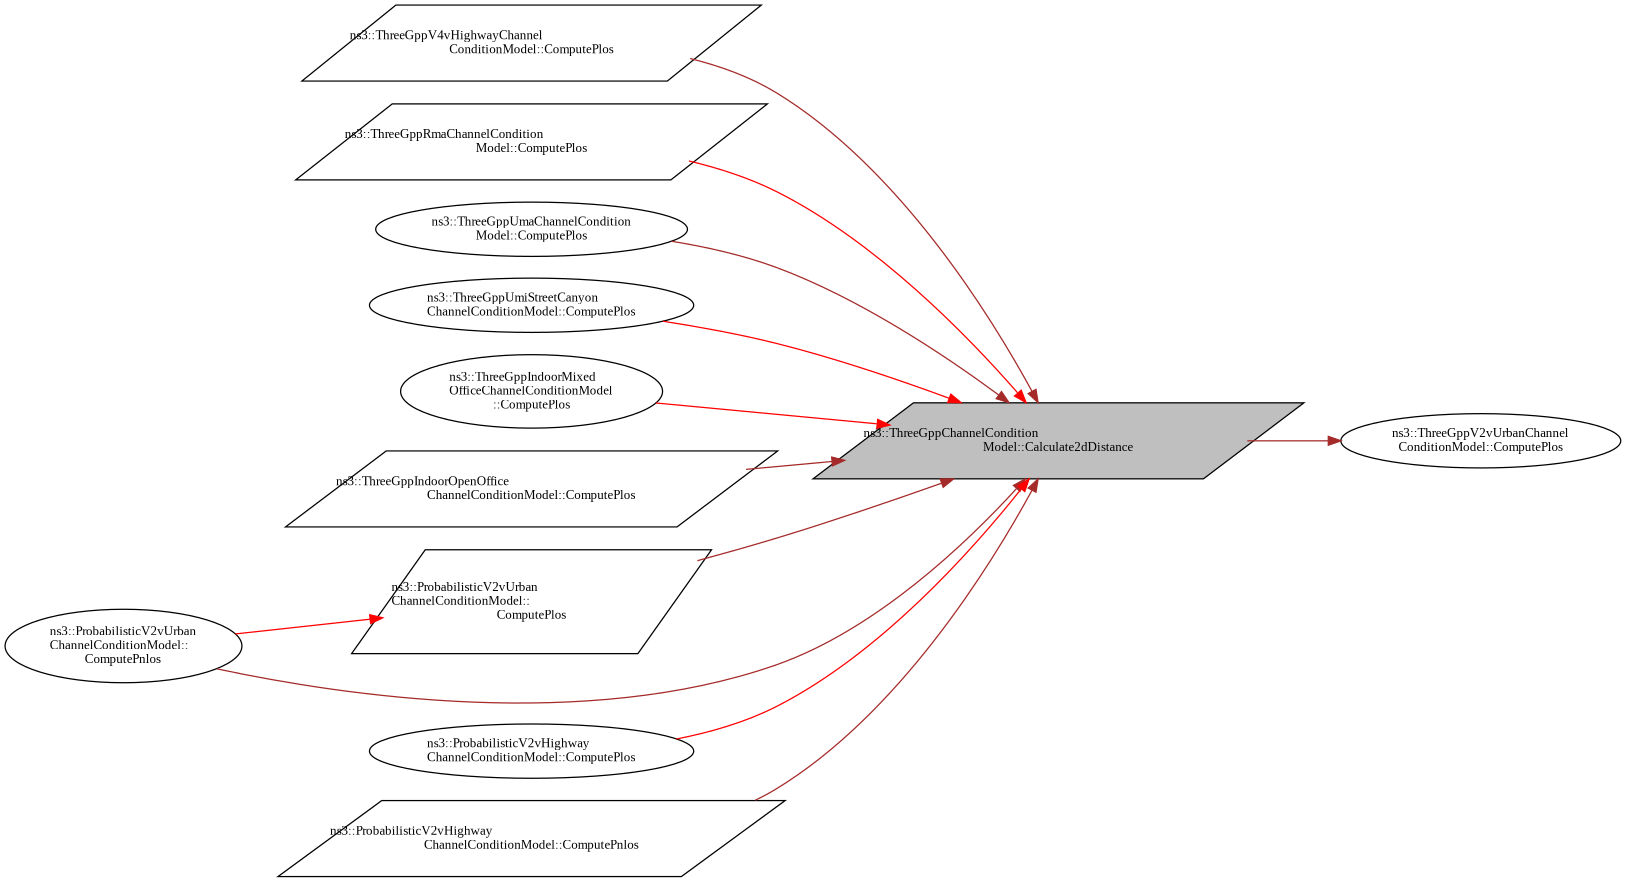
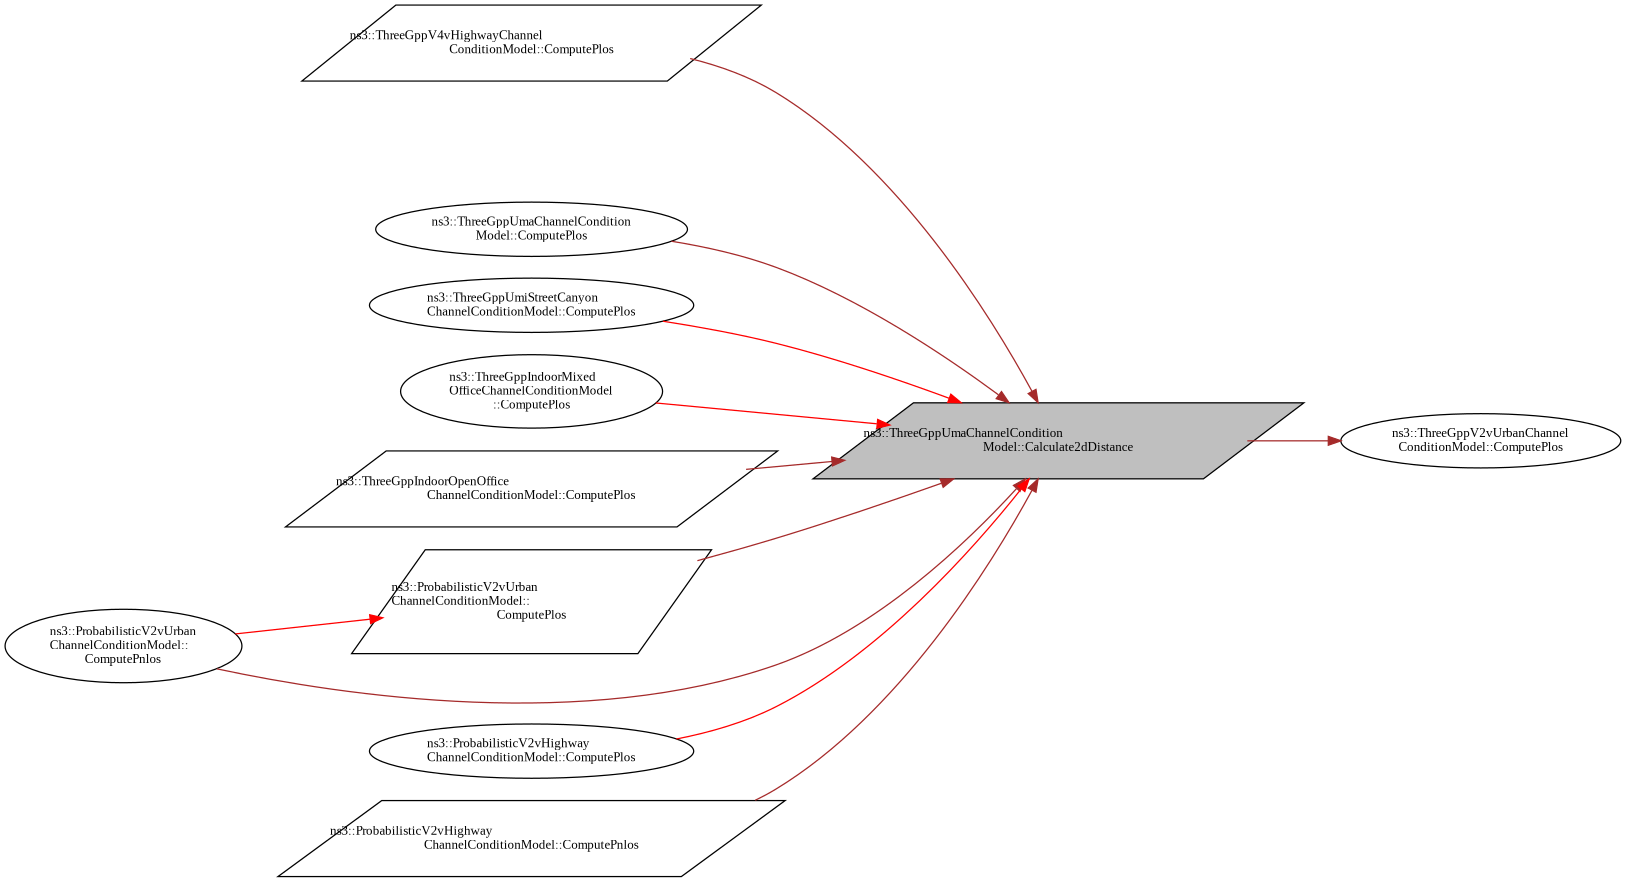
(532, 142) -> none
(1058, 441) -> (1058, 441)
